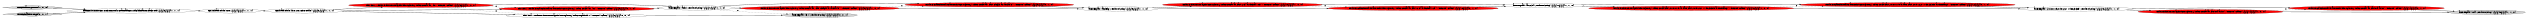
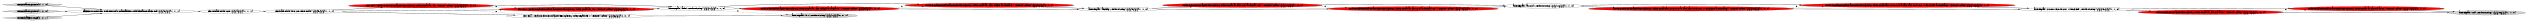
none -> (32, 5)
